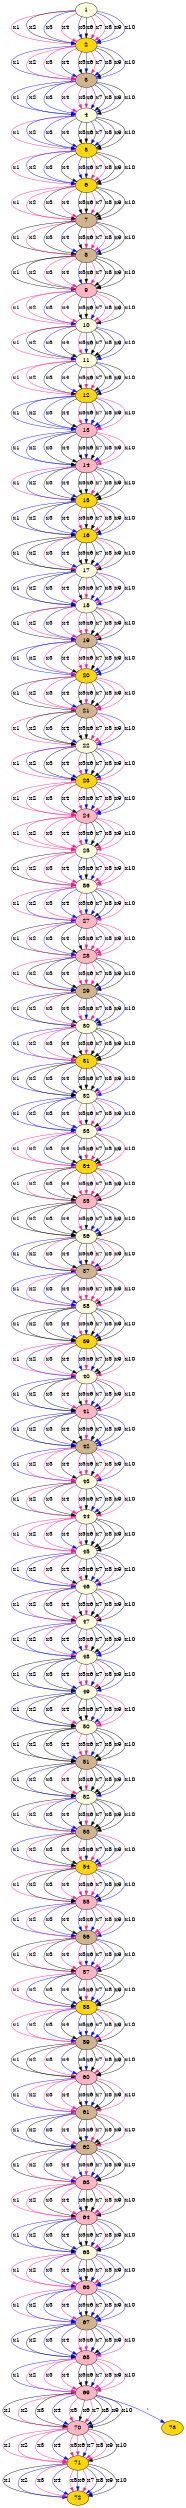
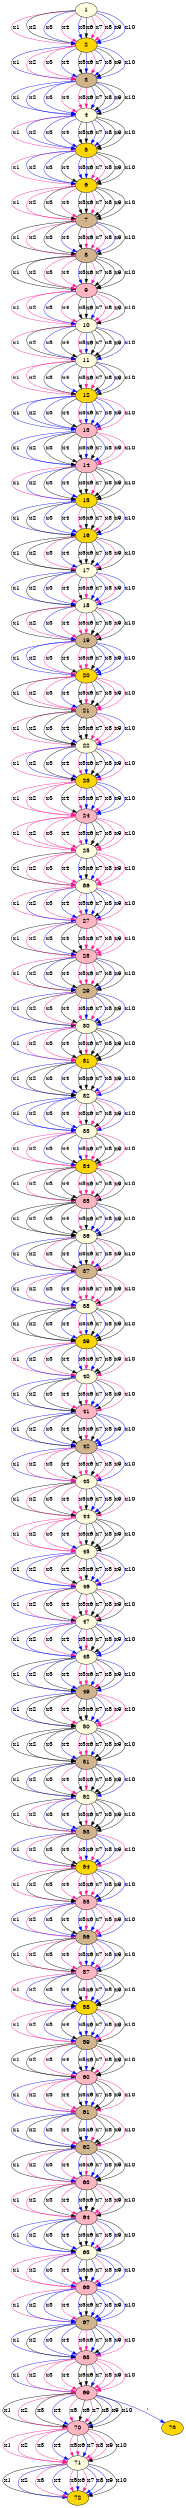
(86, 1692) -> (86, 1692)
(78, 2463) -> (78, 2463)
